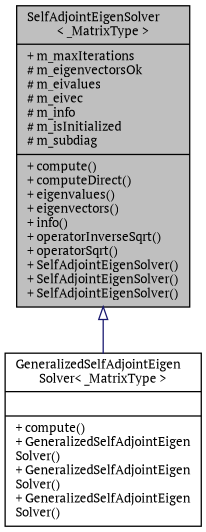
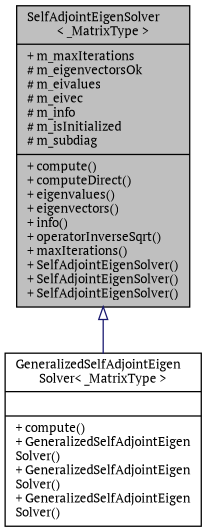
(73, 251) -> (78, 251)
